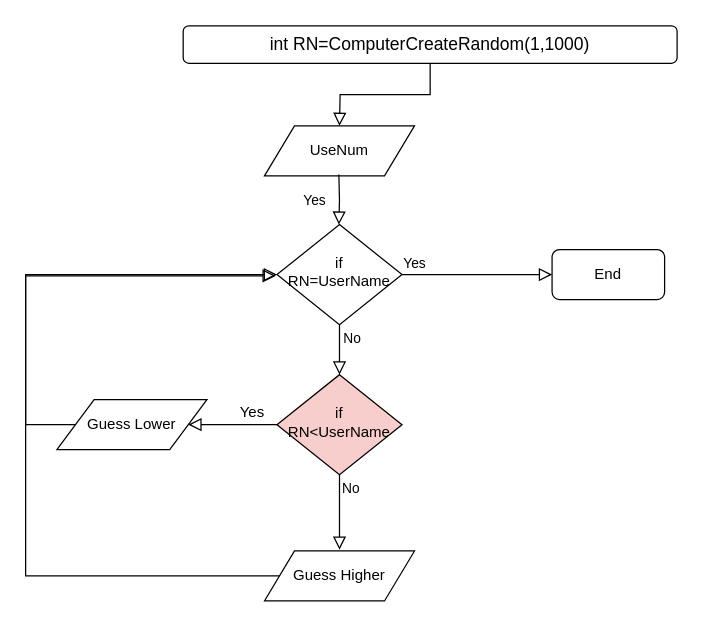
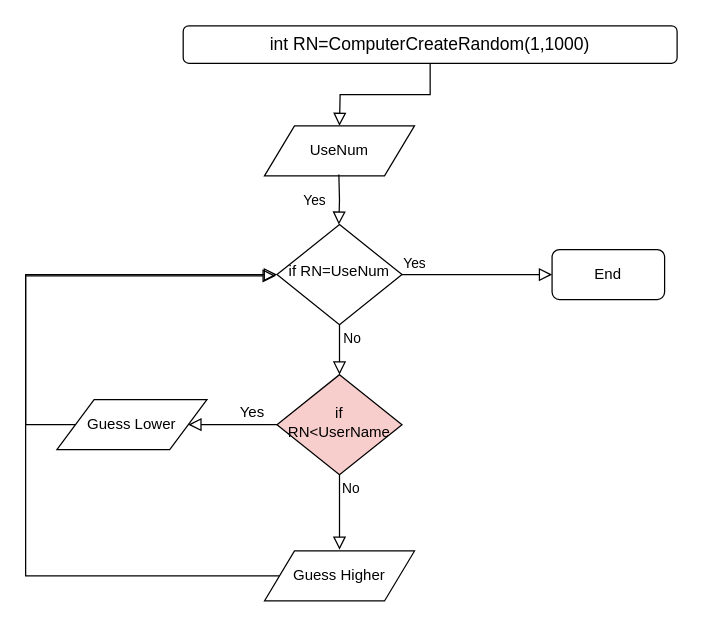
(339, 272) -> (339, 272)
